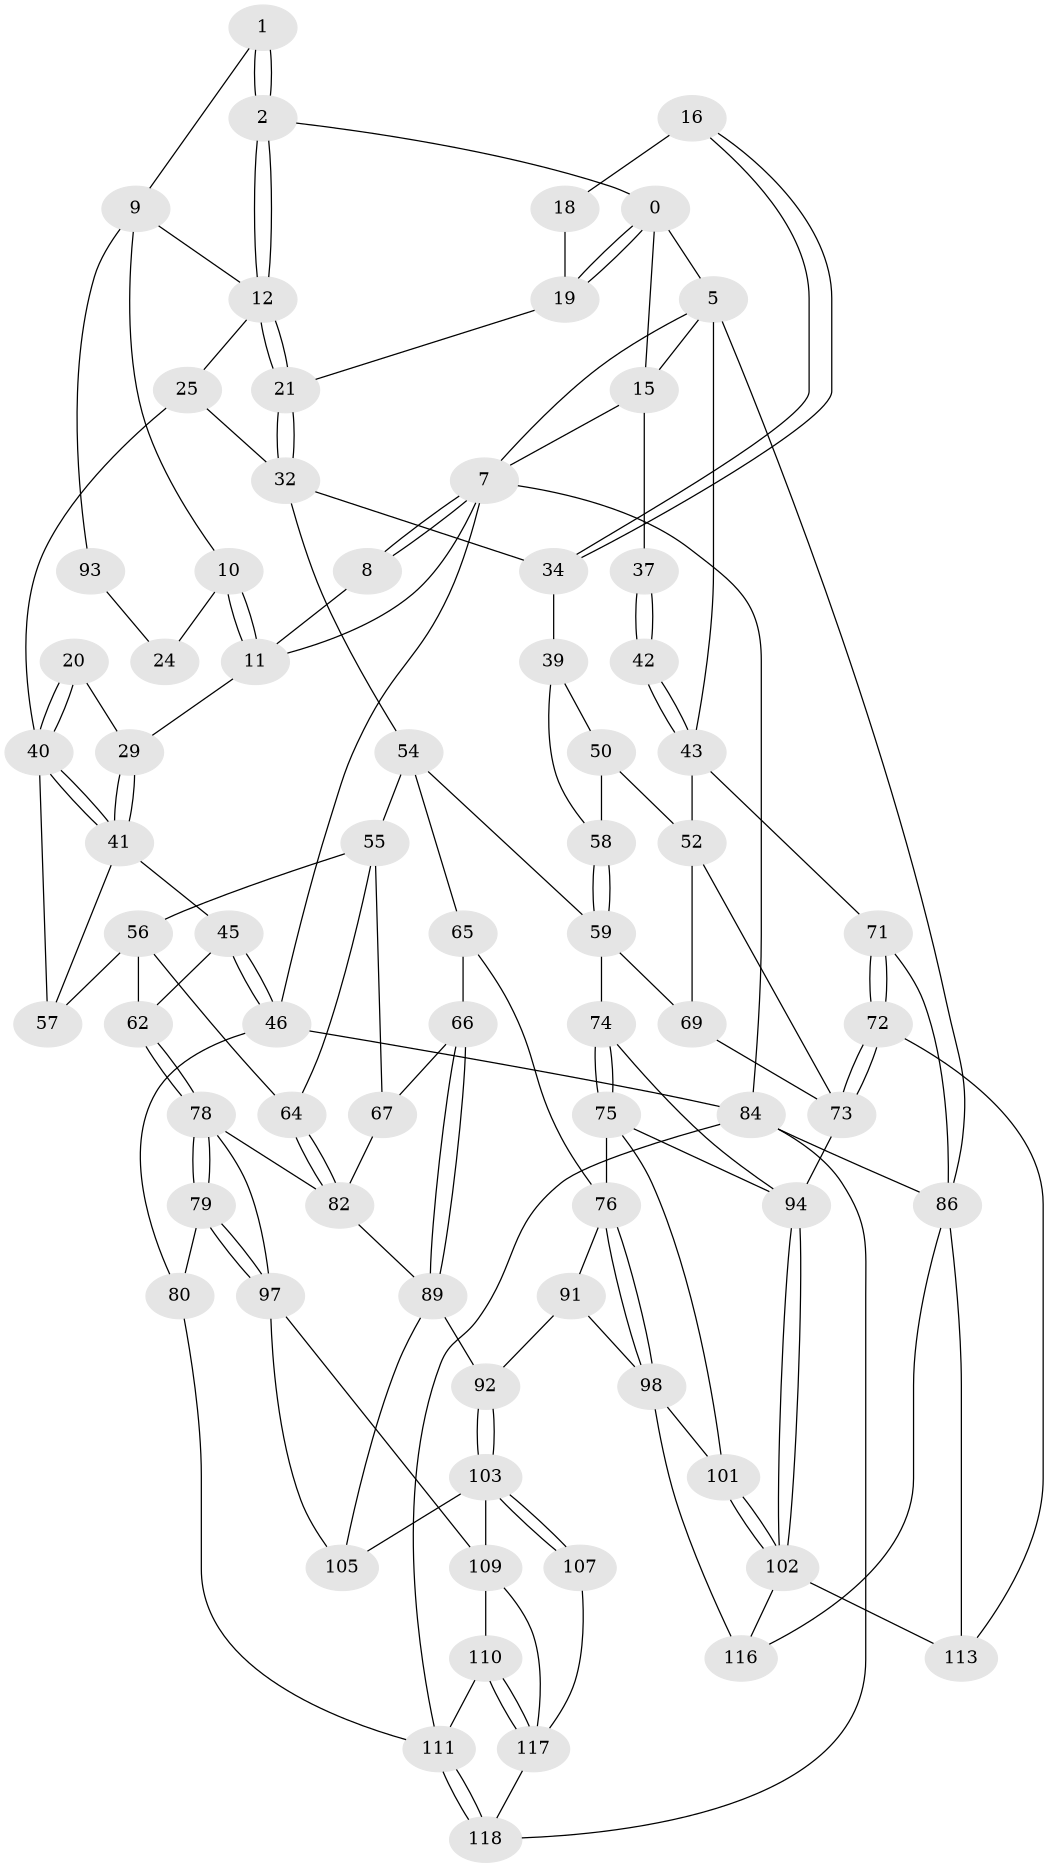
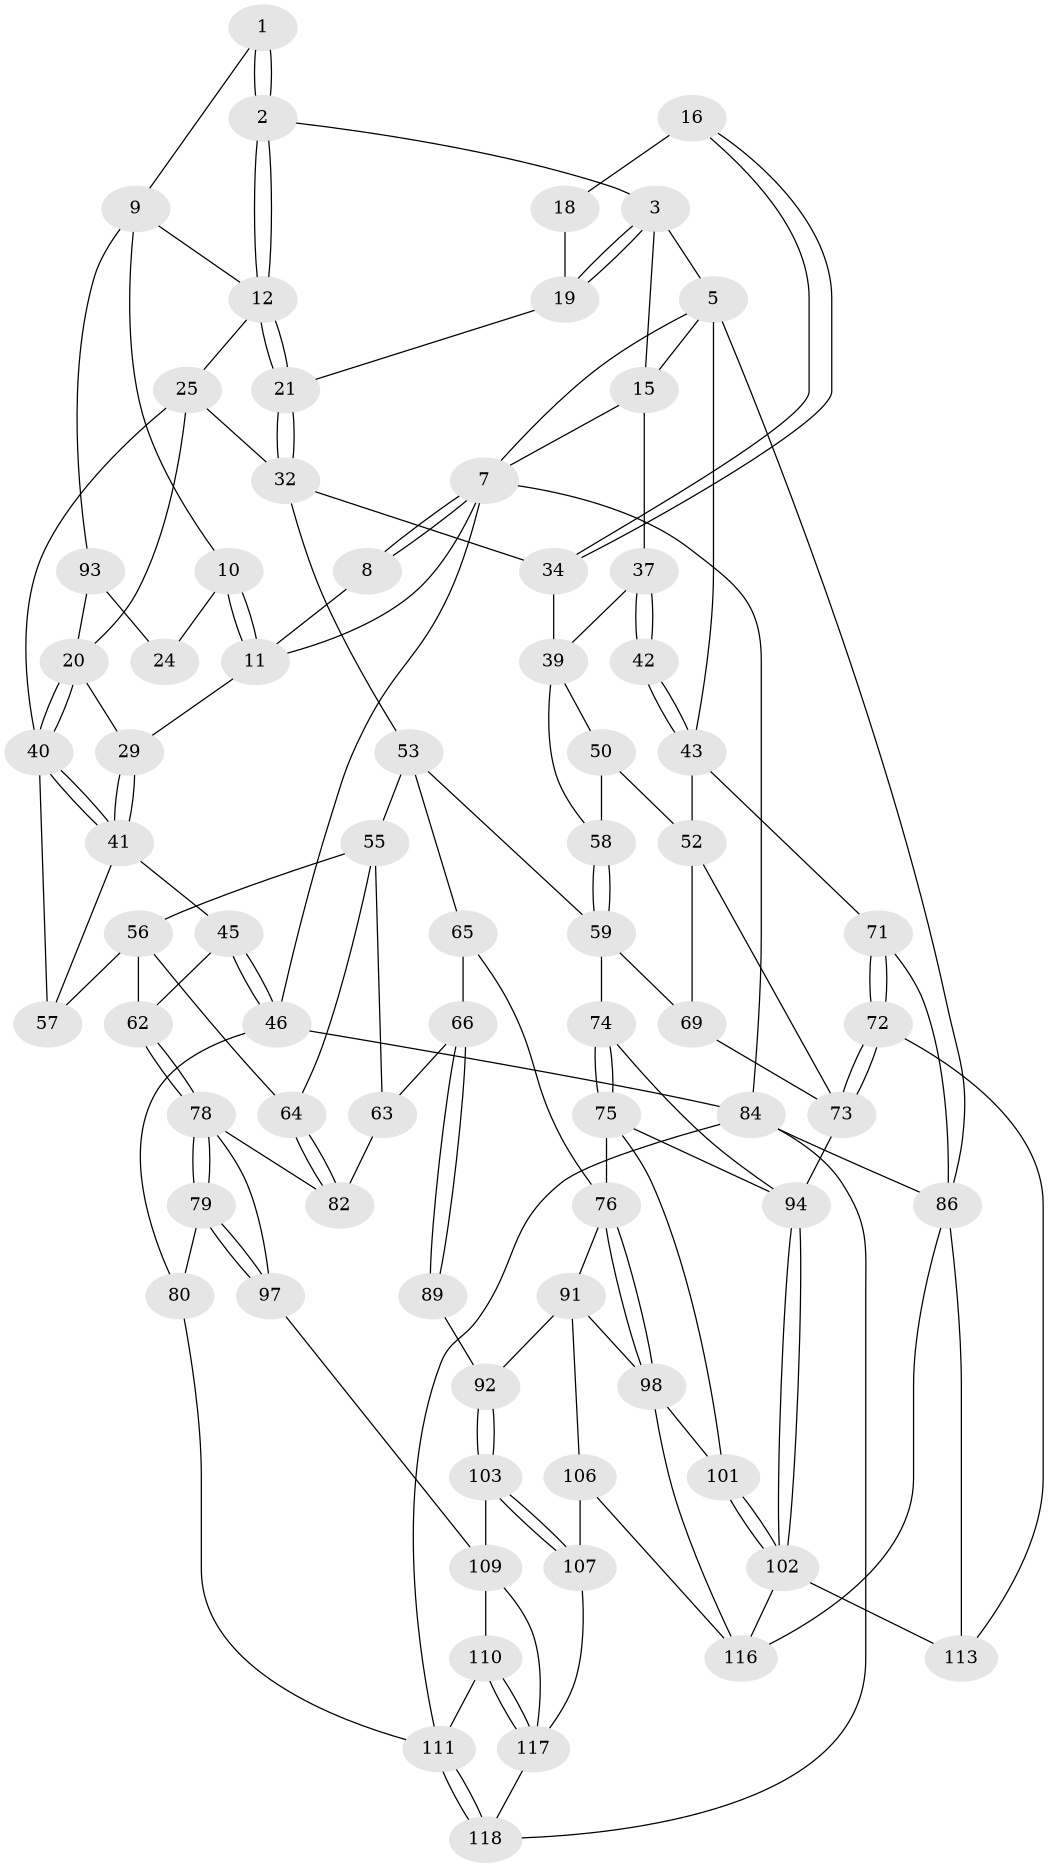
(656, 209) -> (656, 209)
none -> (160, 537)
none -> (82, 616)
none -> (599, 616)
(409, 752) -> (409, 752)
(383, 1115) -> (383, 1115)
(386, 1251) -> none
none -> (580, 1477)
(342, 1568) -> none
